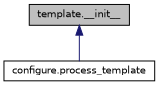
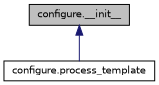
(79, 15) -> (79, 15)
